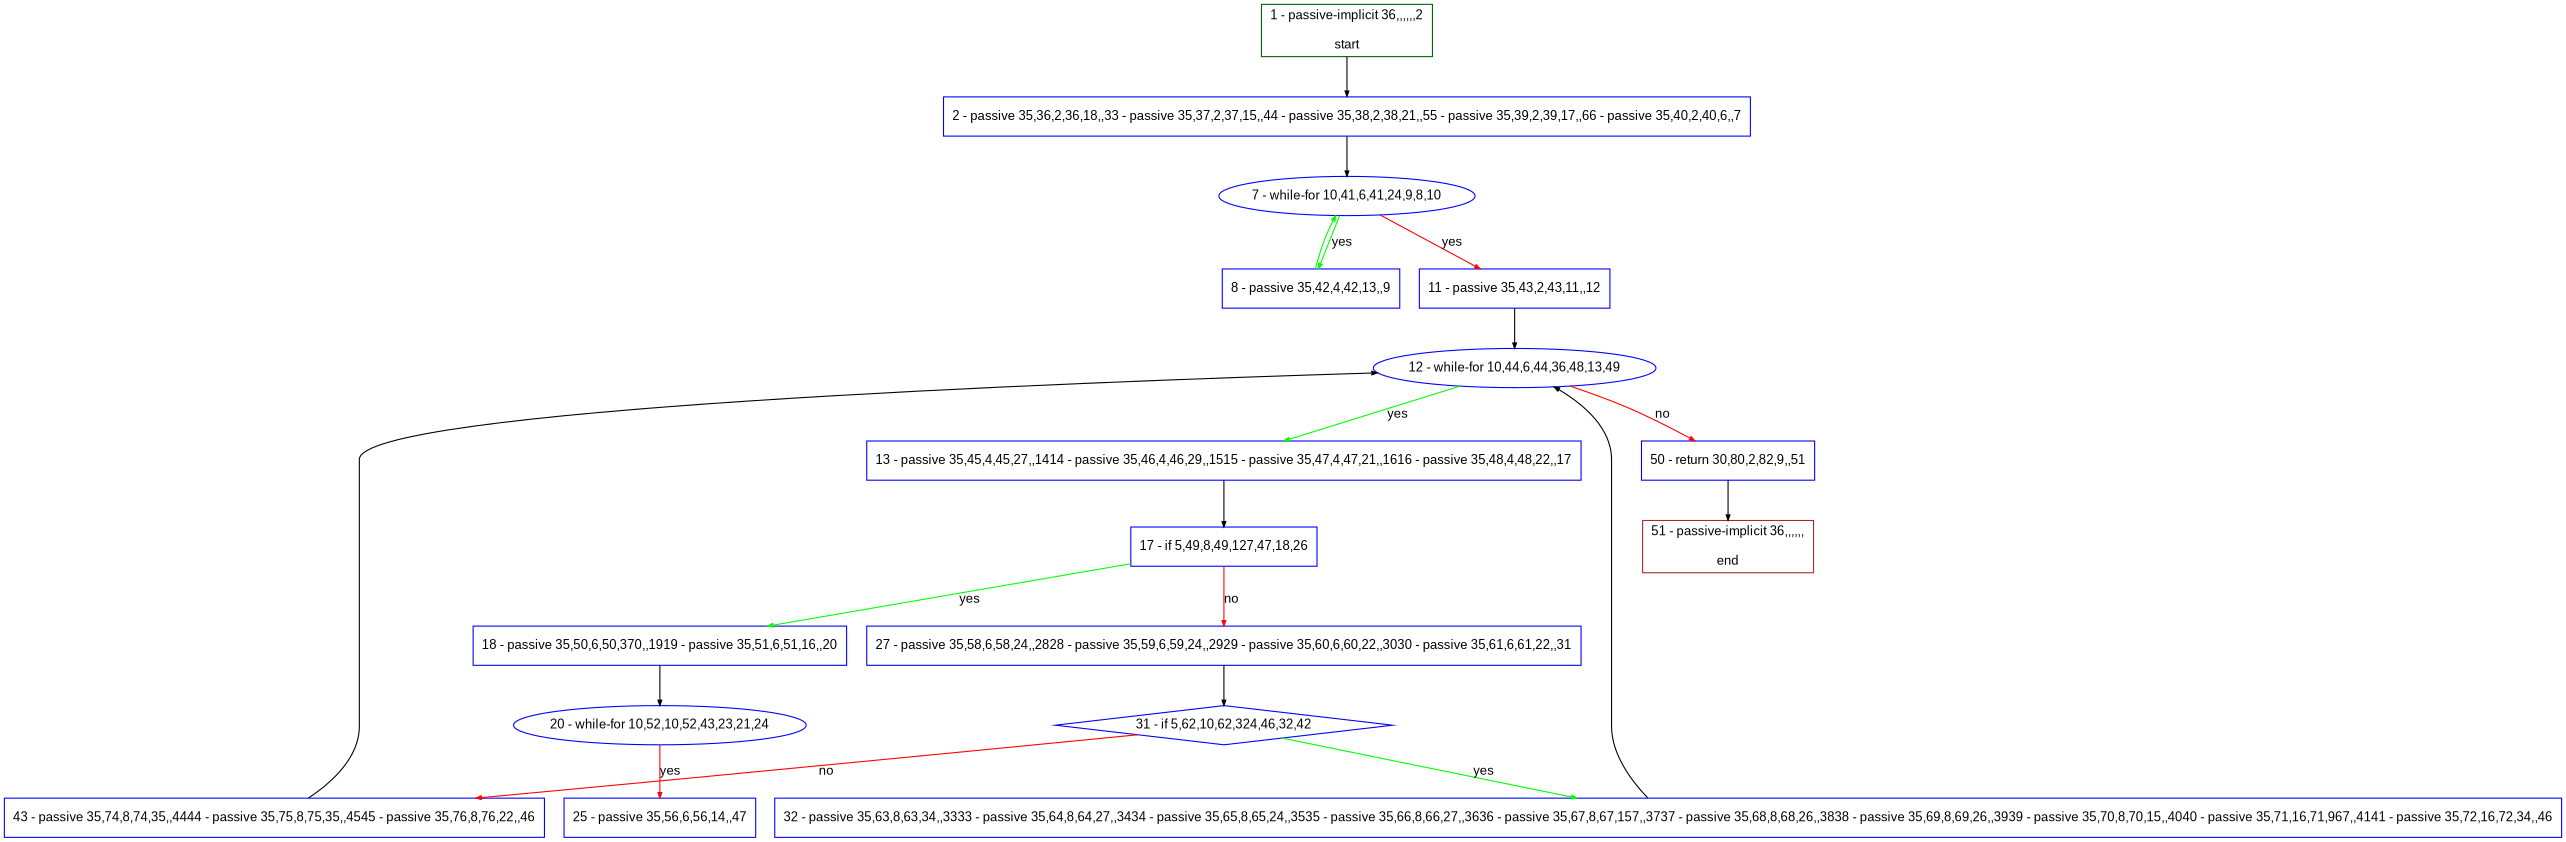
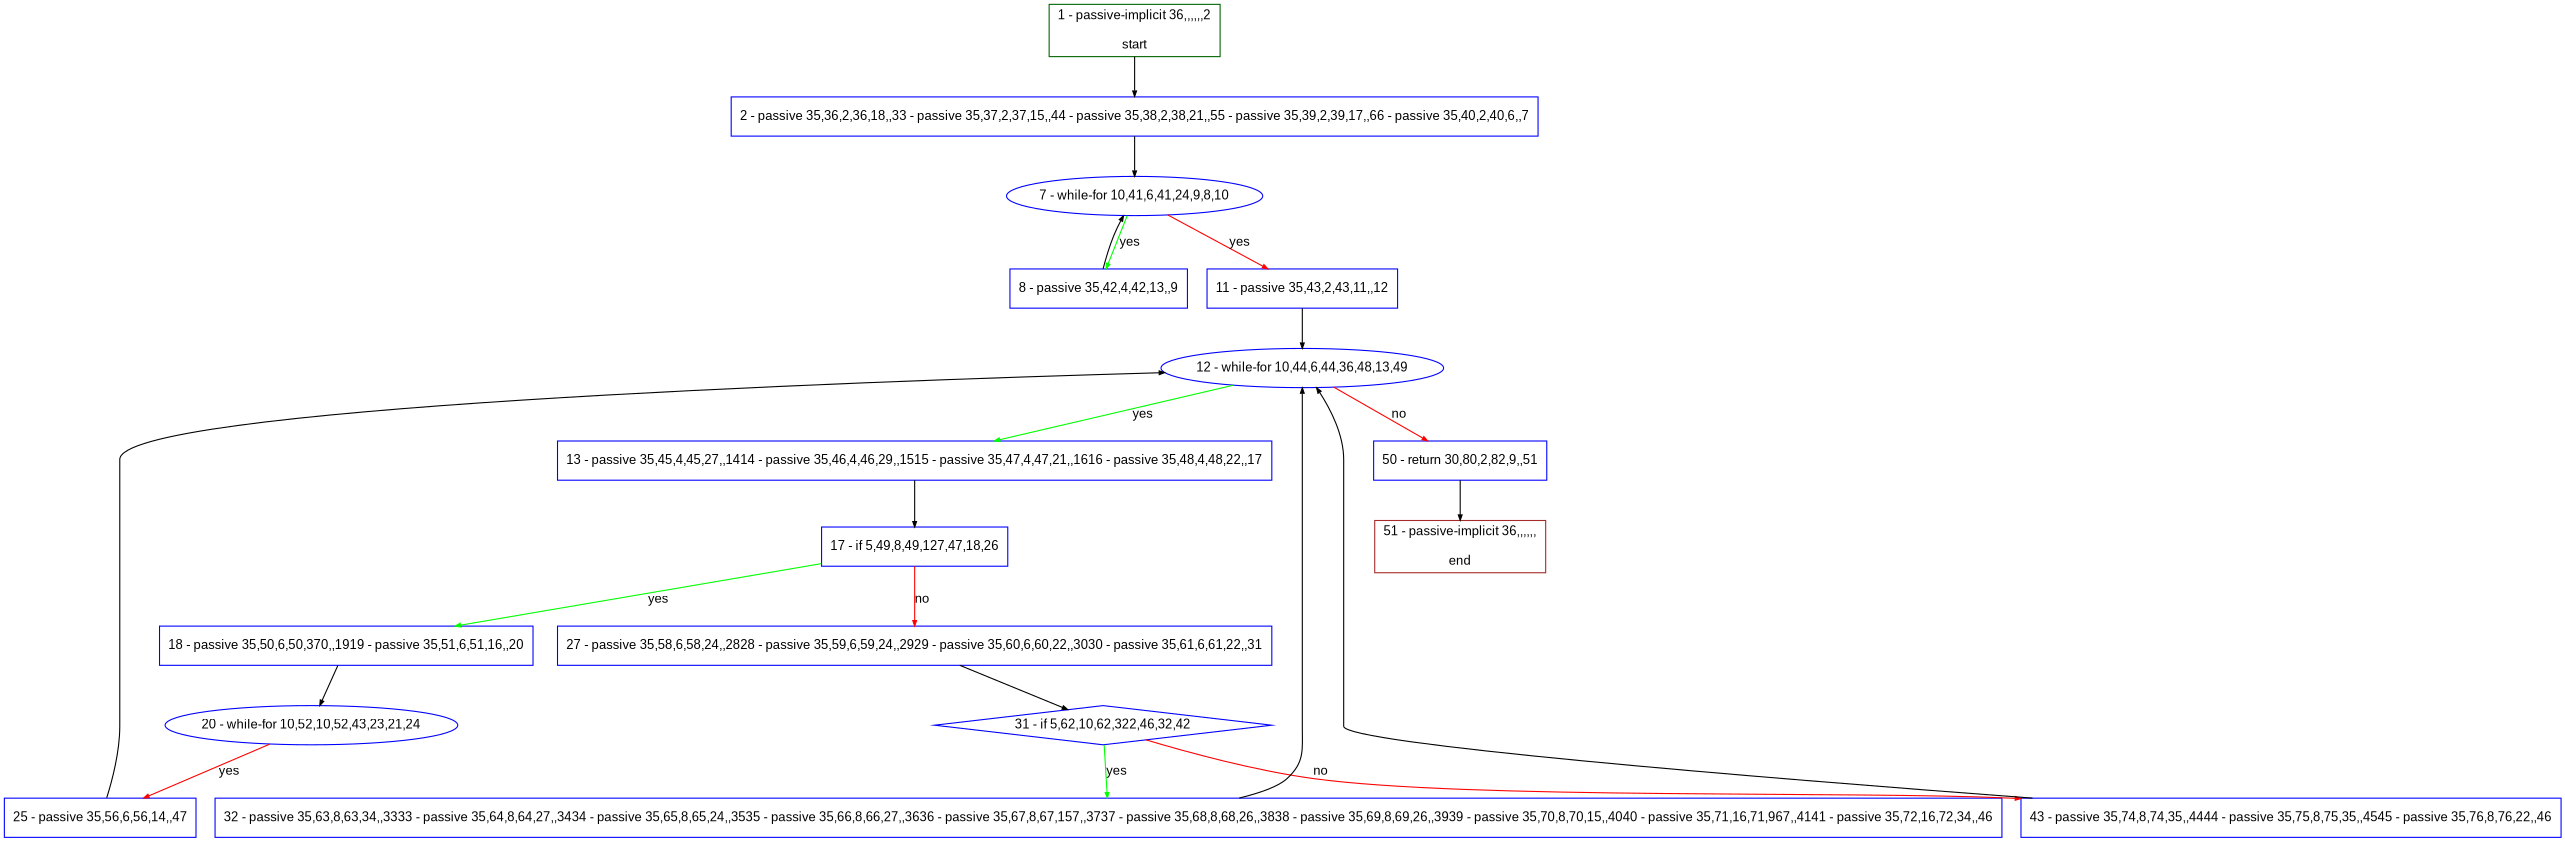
(1323, 244) -> (1111, 244)
none -> (466, 404)
(1224, 725) -> (1103, 725)
